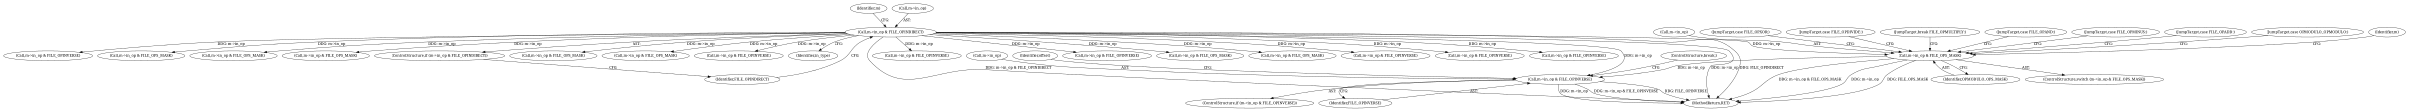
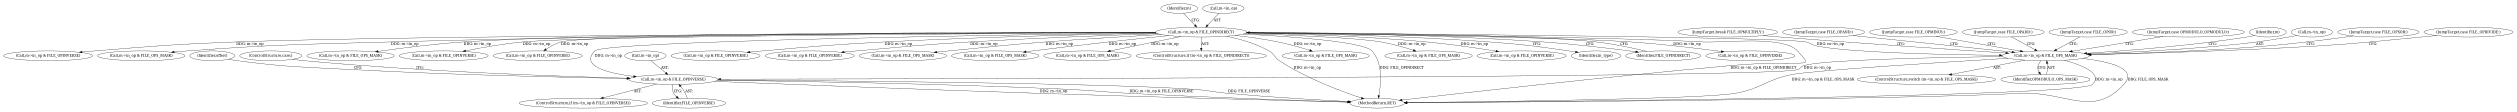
none -> (2088, 32)
(1694, 56) -> (271, 56)
(596, 68) -> (1490, 39)
